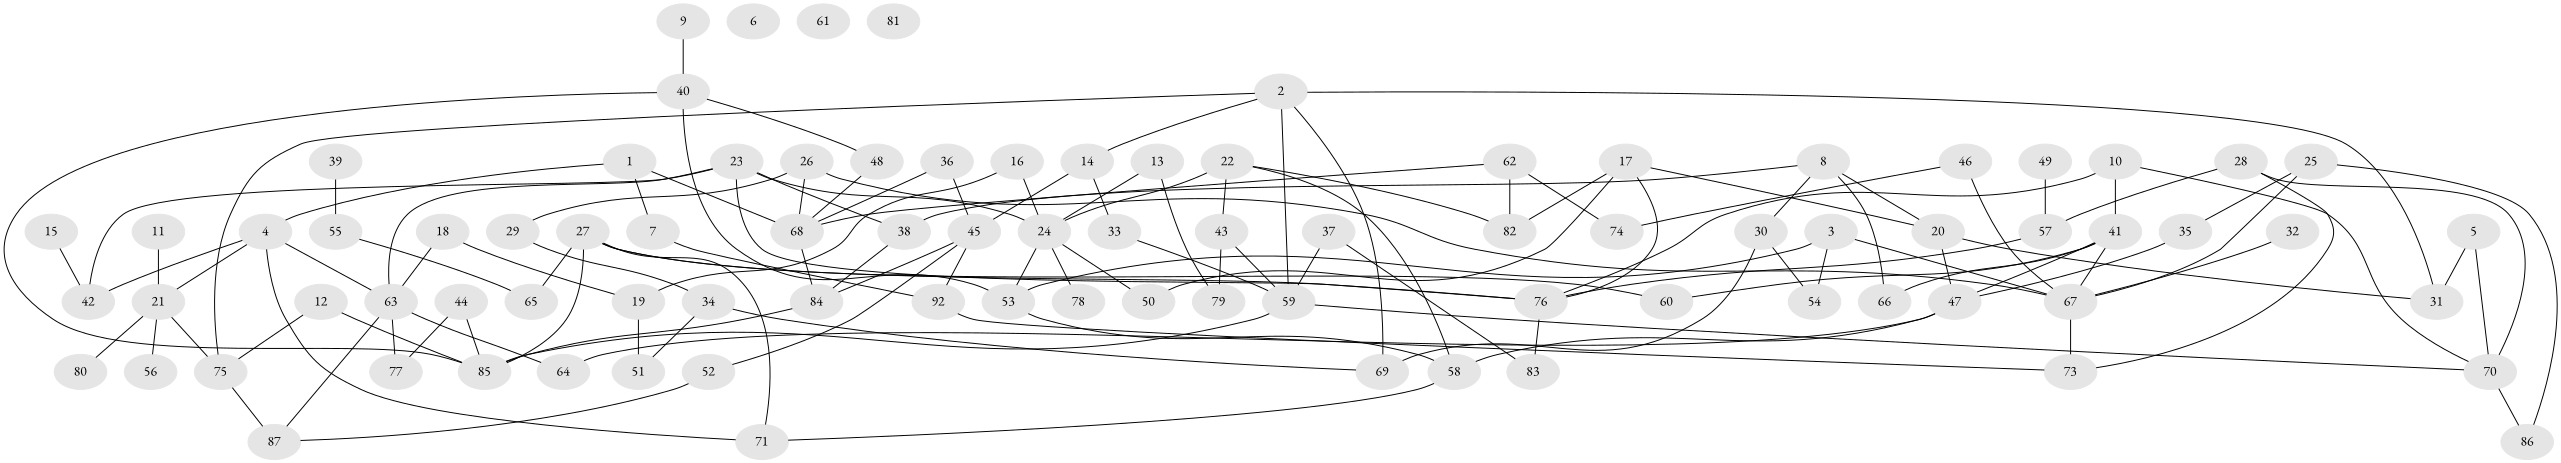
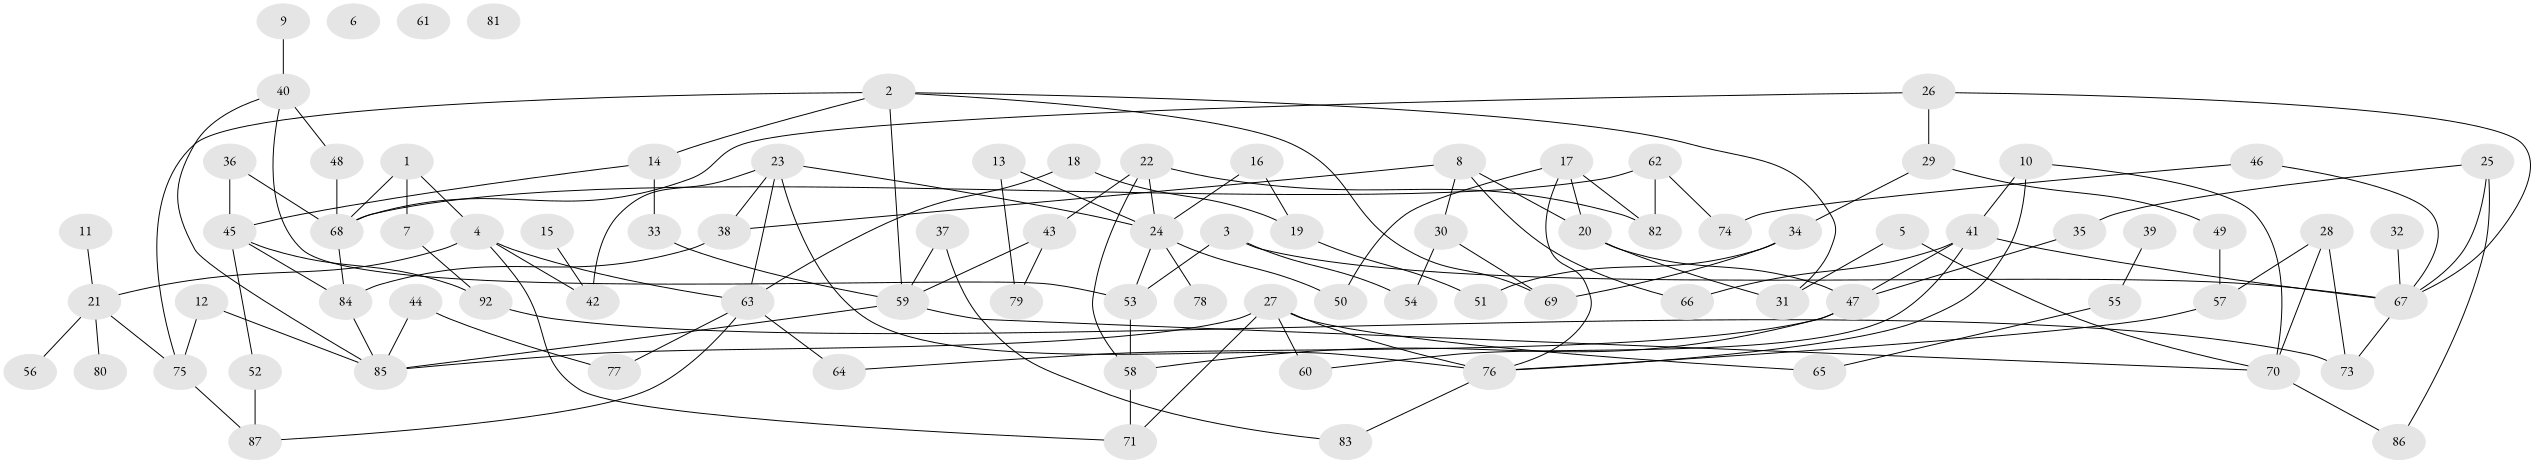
none -> (2077, 193)
